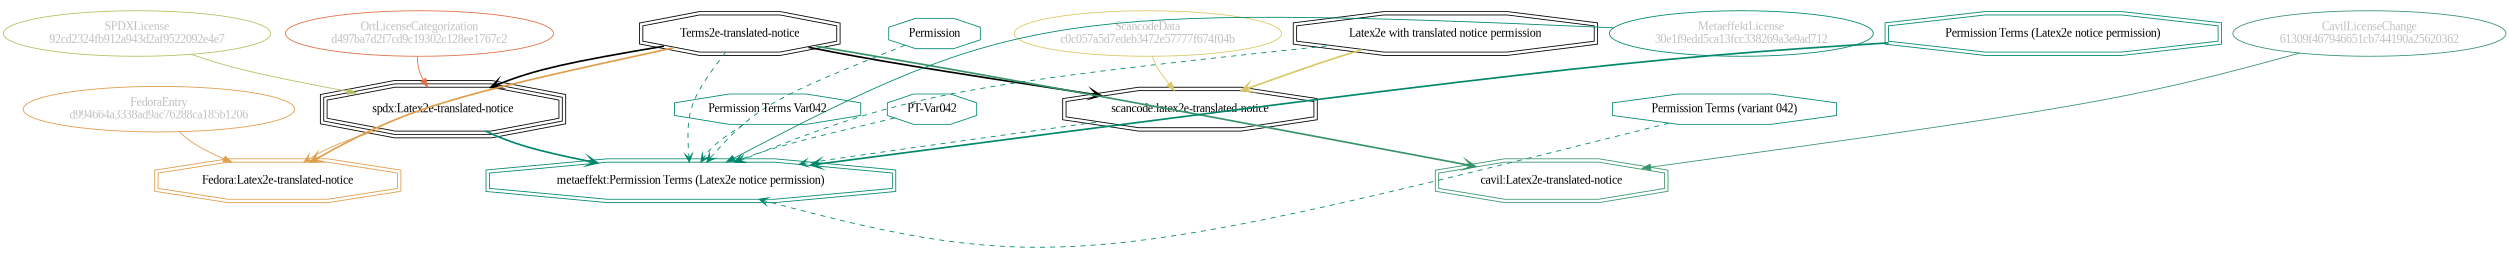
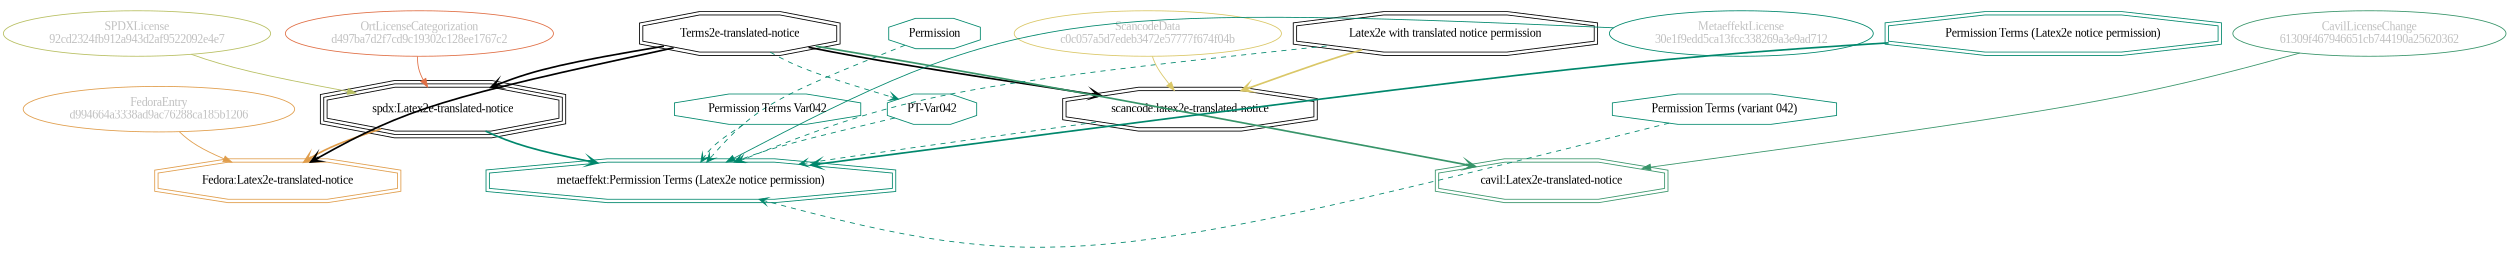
(491, 89) -> (491, 89)
(695, 99) -> (835, 79)
(345, 141) -> (345, 141)
